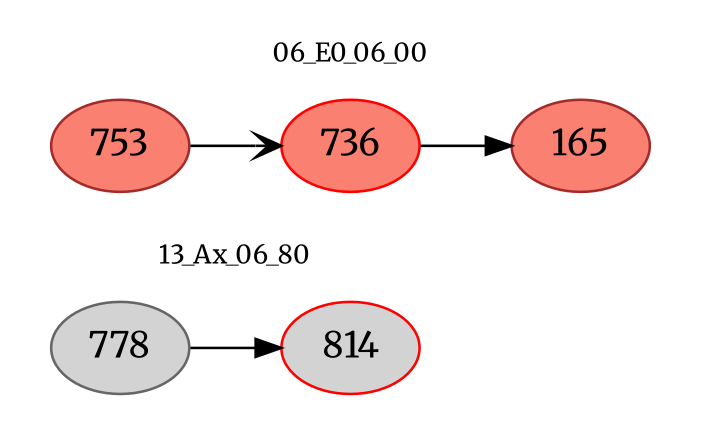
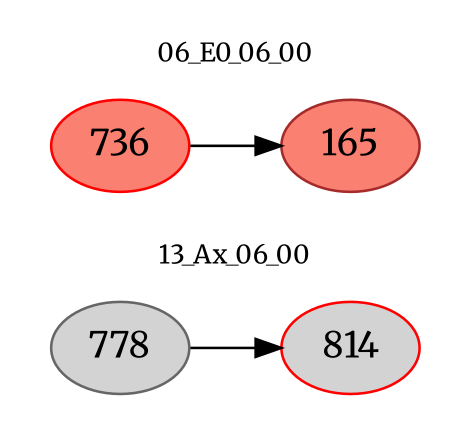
(120, 146) -> none
(235, 257) -> (235, 257)
